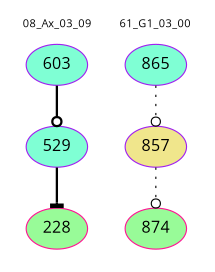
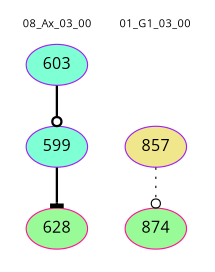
(57, 24) -> (57, 24)
(156, 24) -> (156, 24)
(156, 65) -> none
(57, 147) -> (57, 147)
(57, 229) -> (57, 229)
